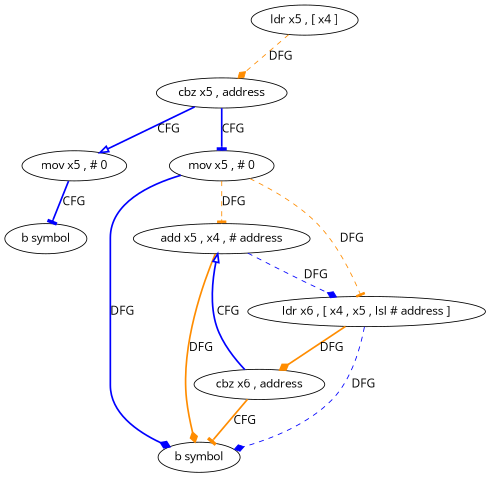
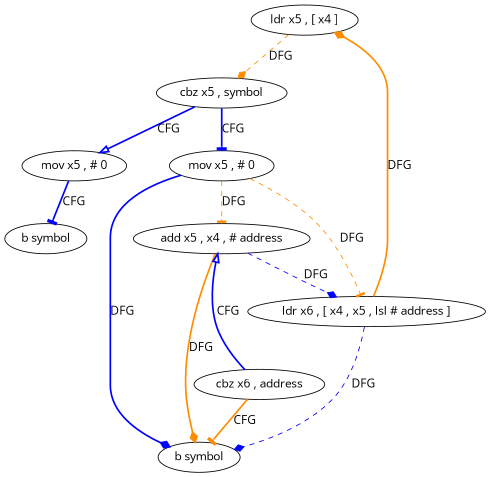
(222, 93) -> (222, 93)
(317, 345) -> (388, 159)
